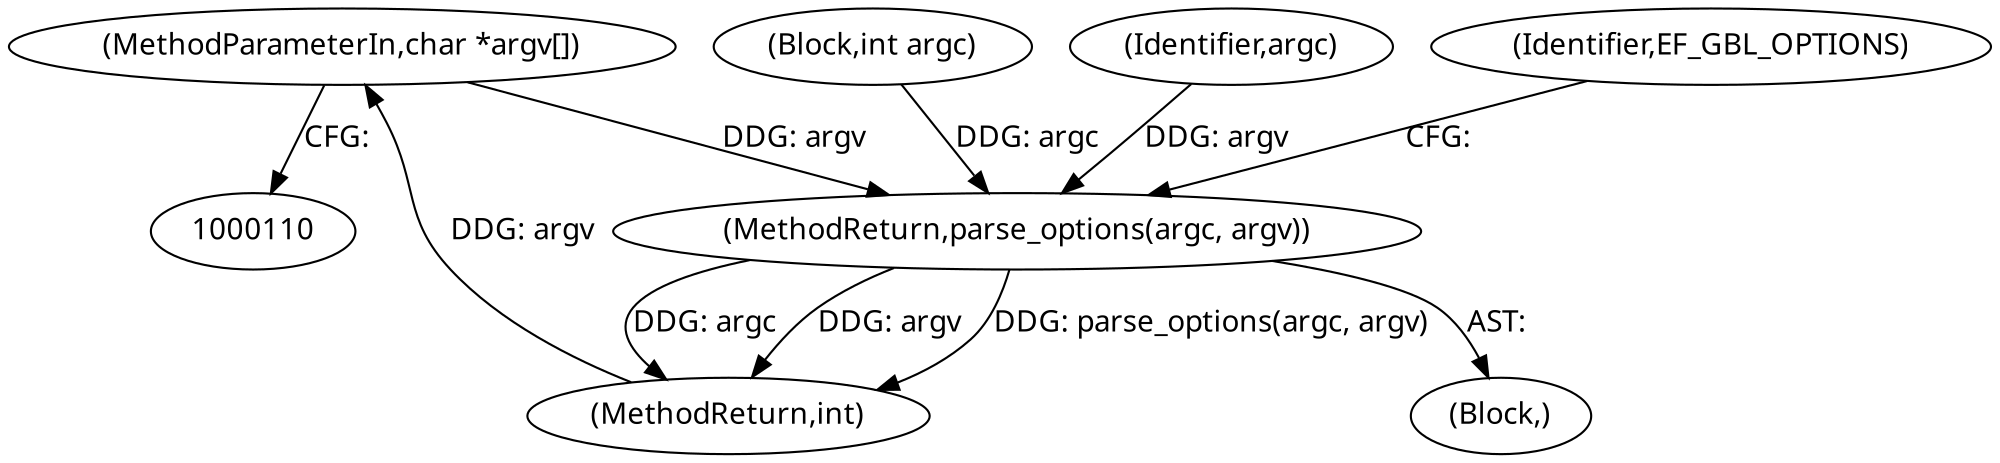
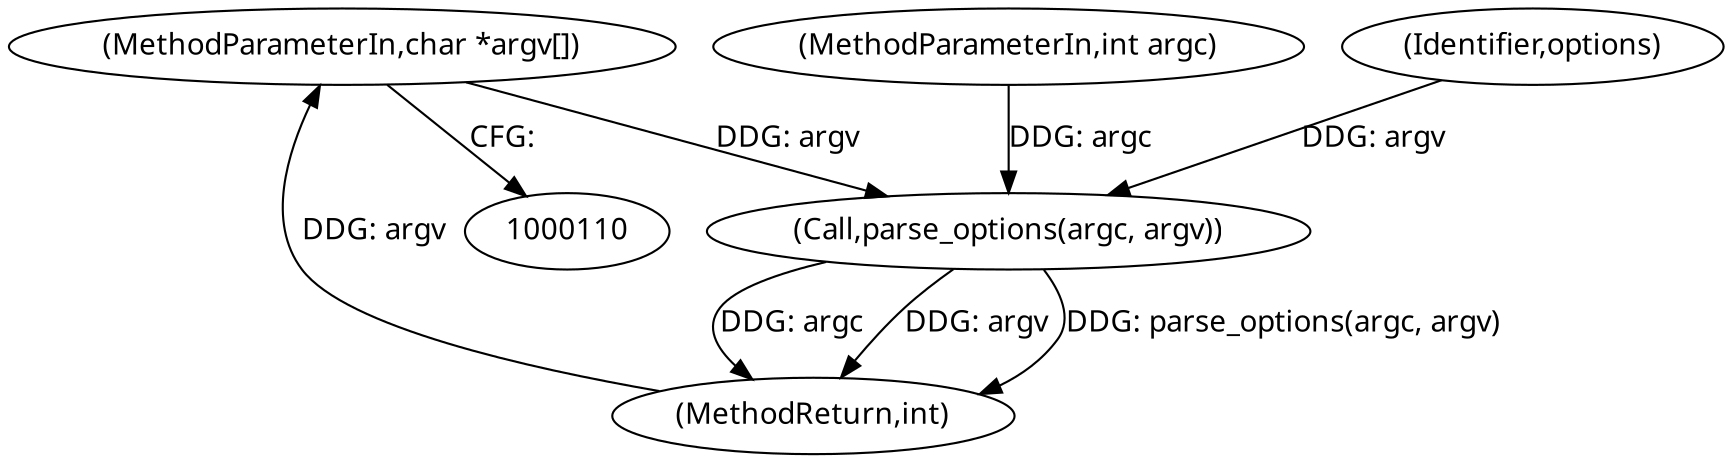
(873, 47) -> (1009, 47)
(1232, 47) -> (1533, 47)
(1711, 47) -> none
(1017, 231) -> (1009, 231)
(1501, 416) -> none
